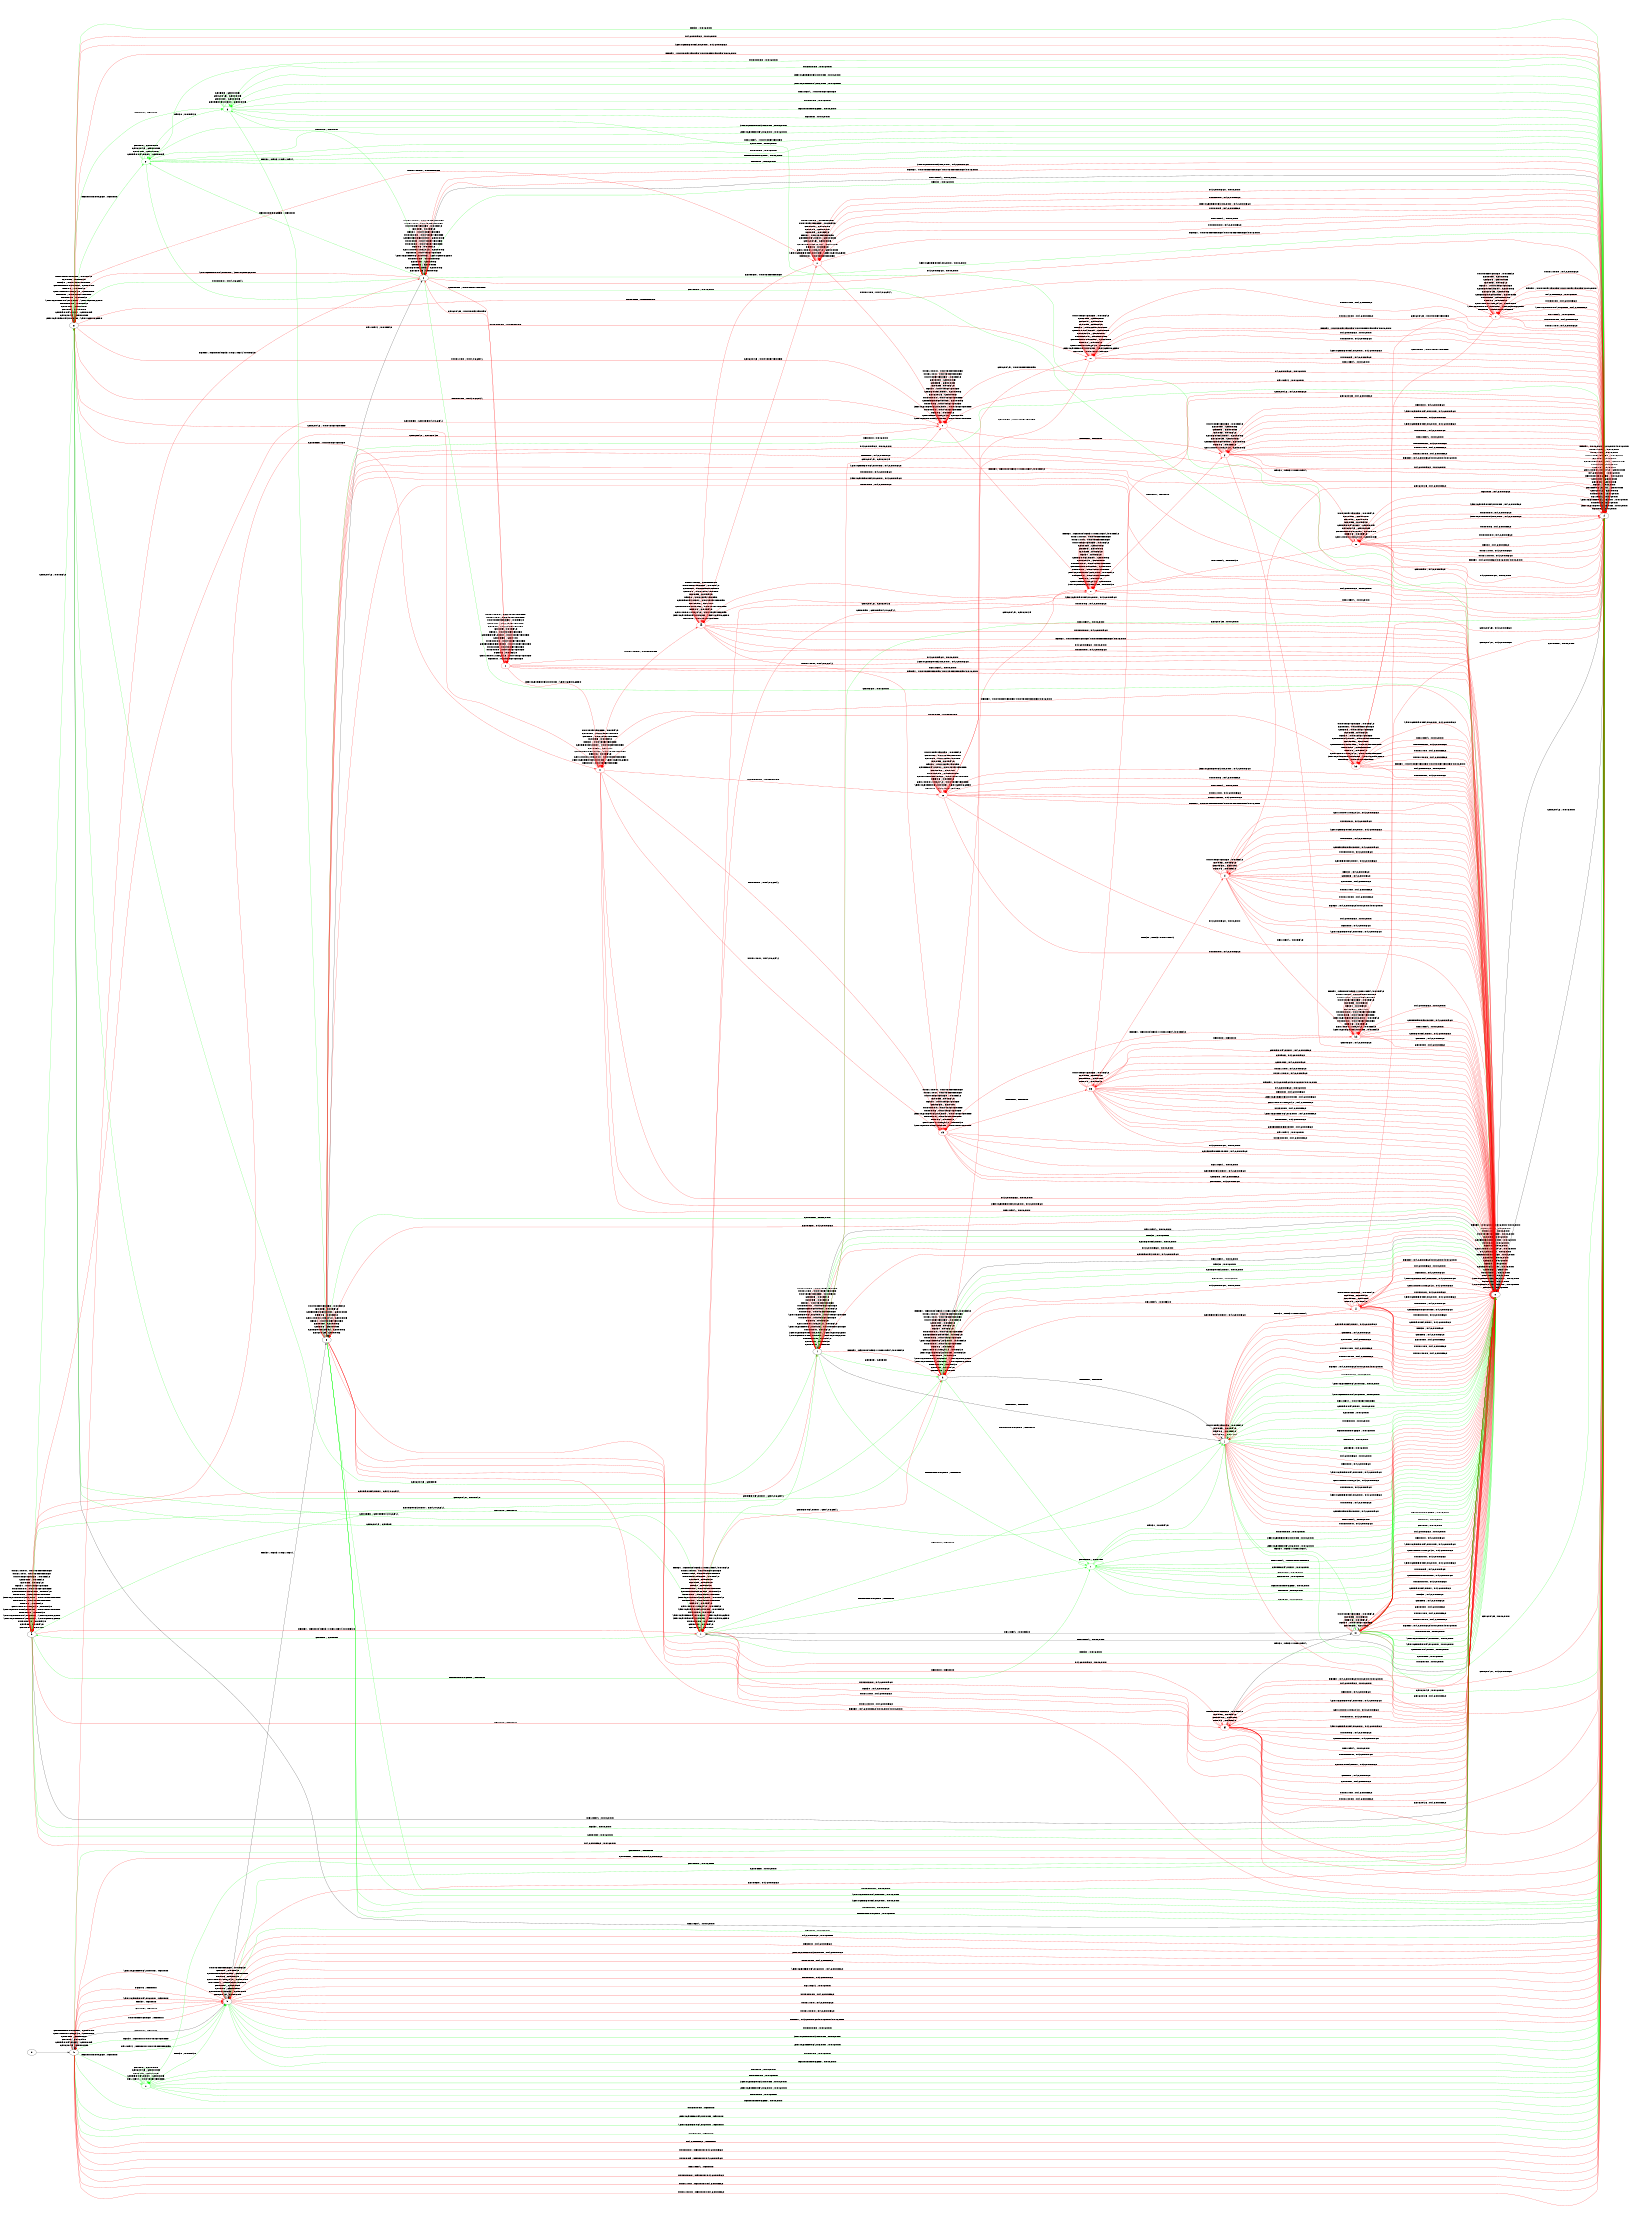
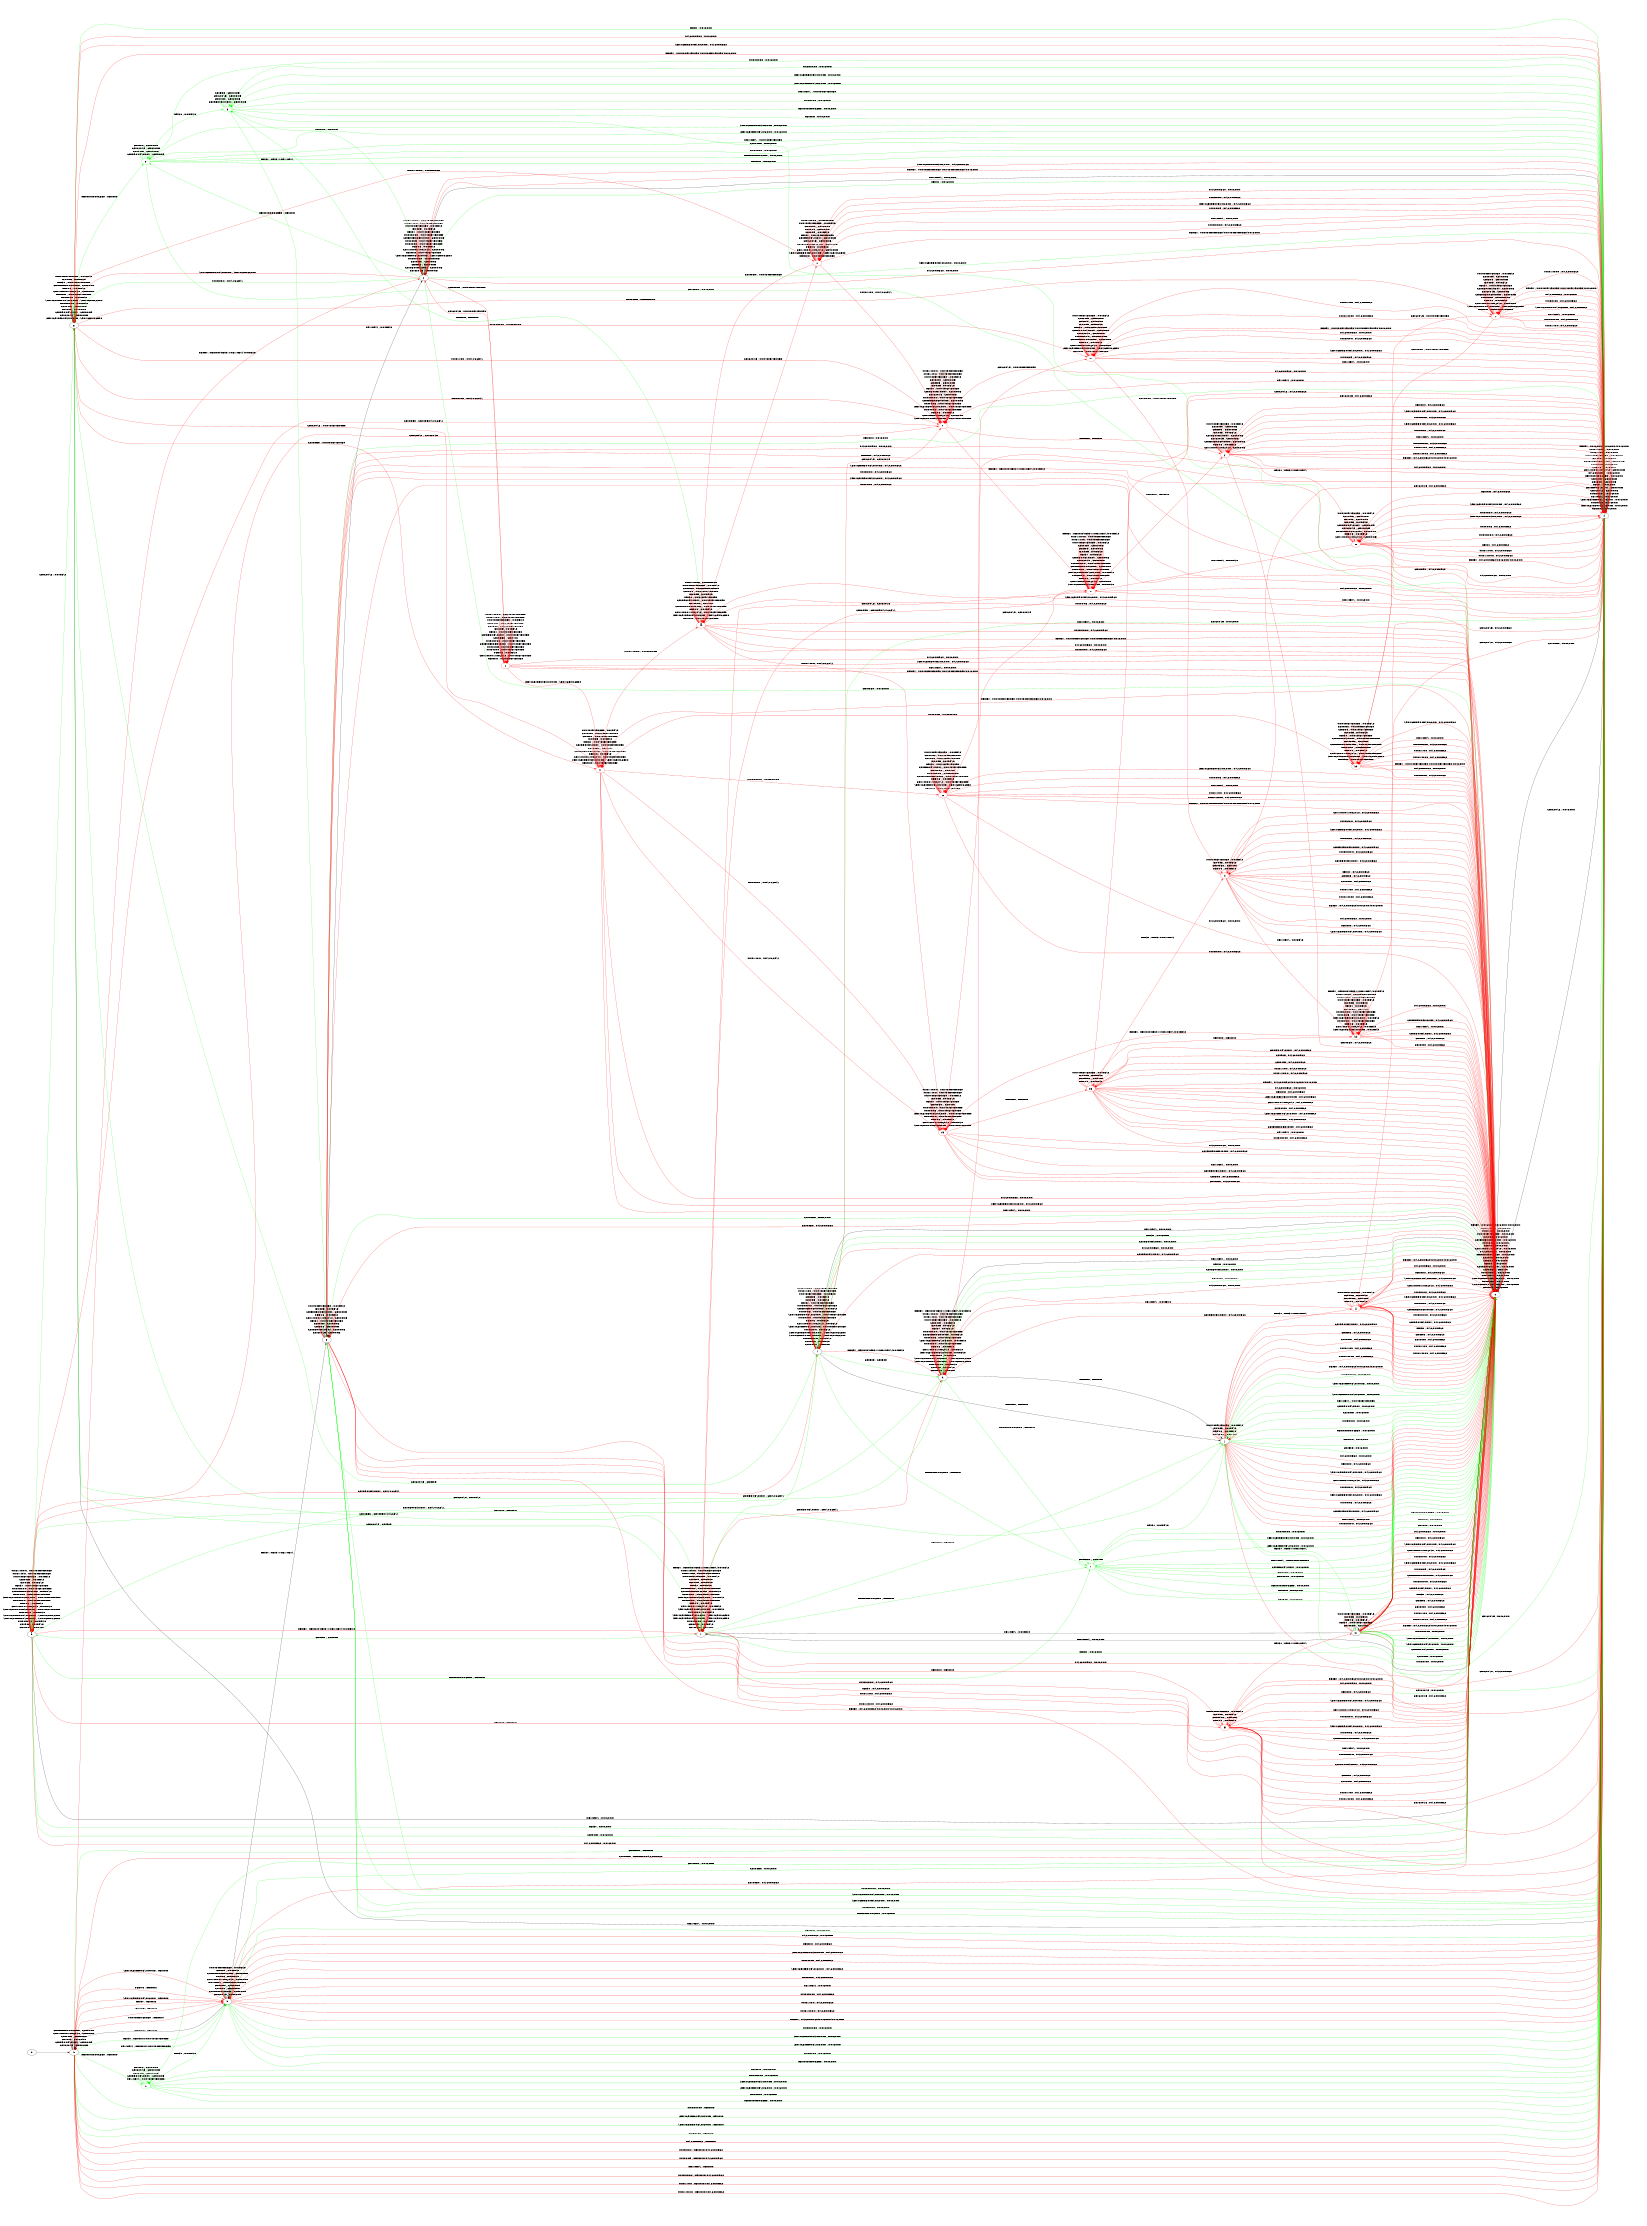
(90, 171) -> (529, 317)
(981, 465) -> (1188, 605)
(1272, 1666) -> (1272, 1666)
